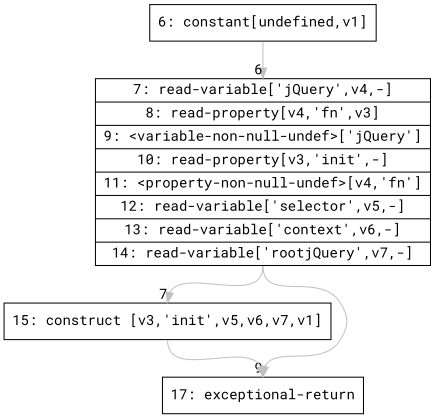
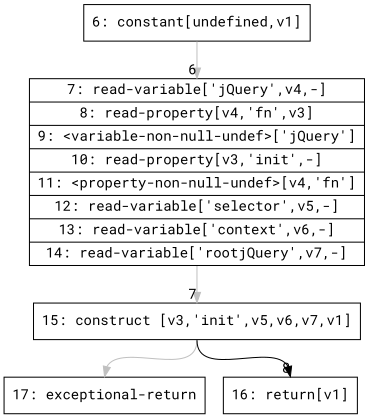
(346, 316) -> none
none -> (290, 395)
